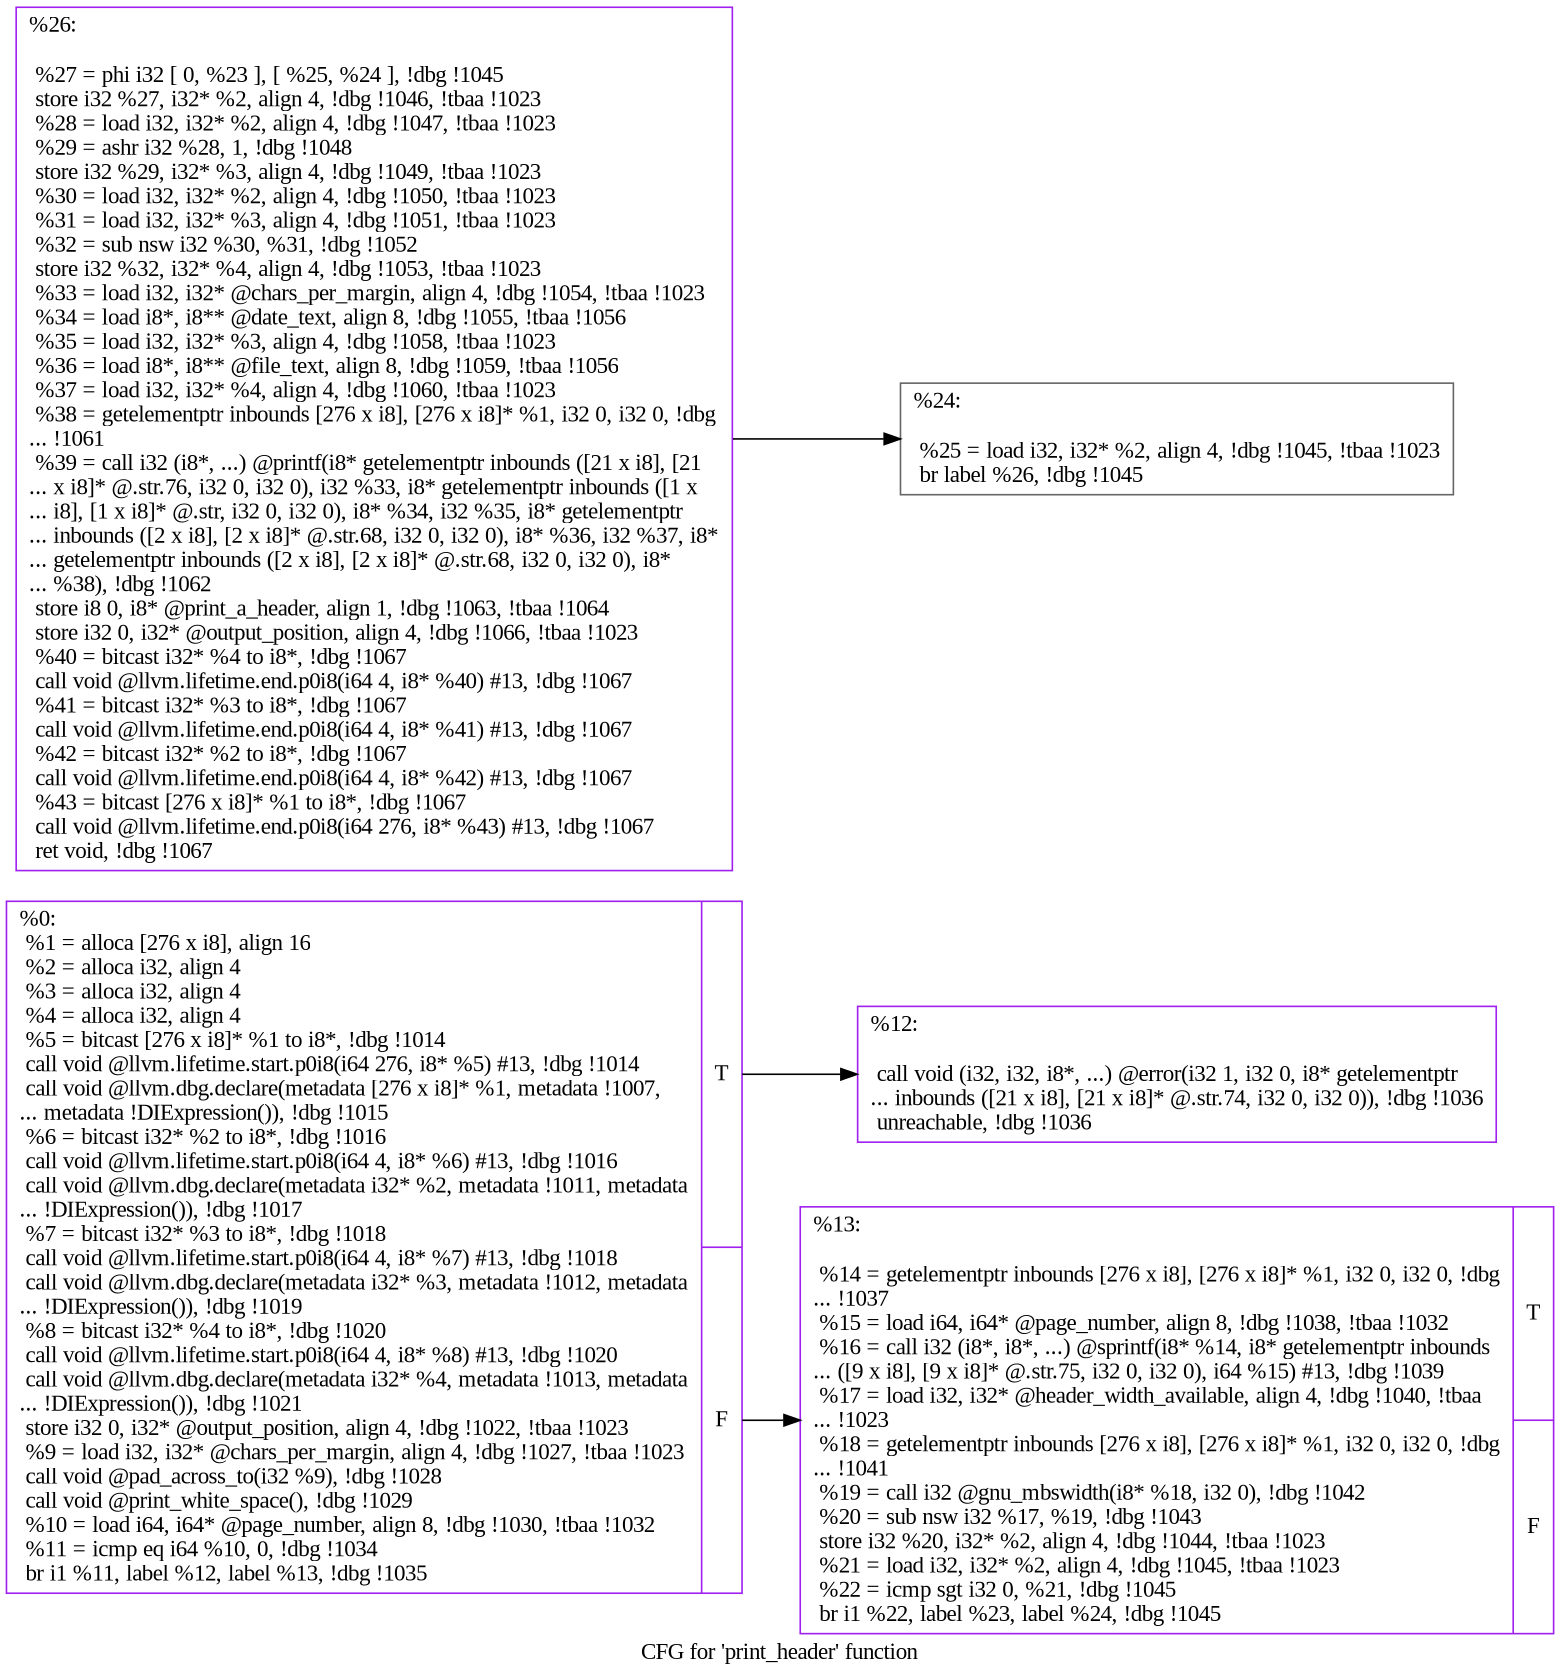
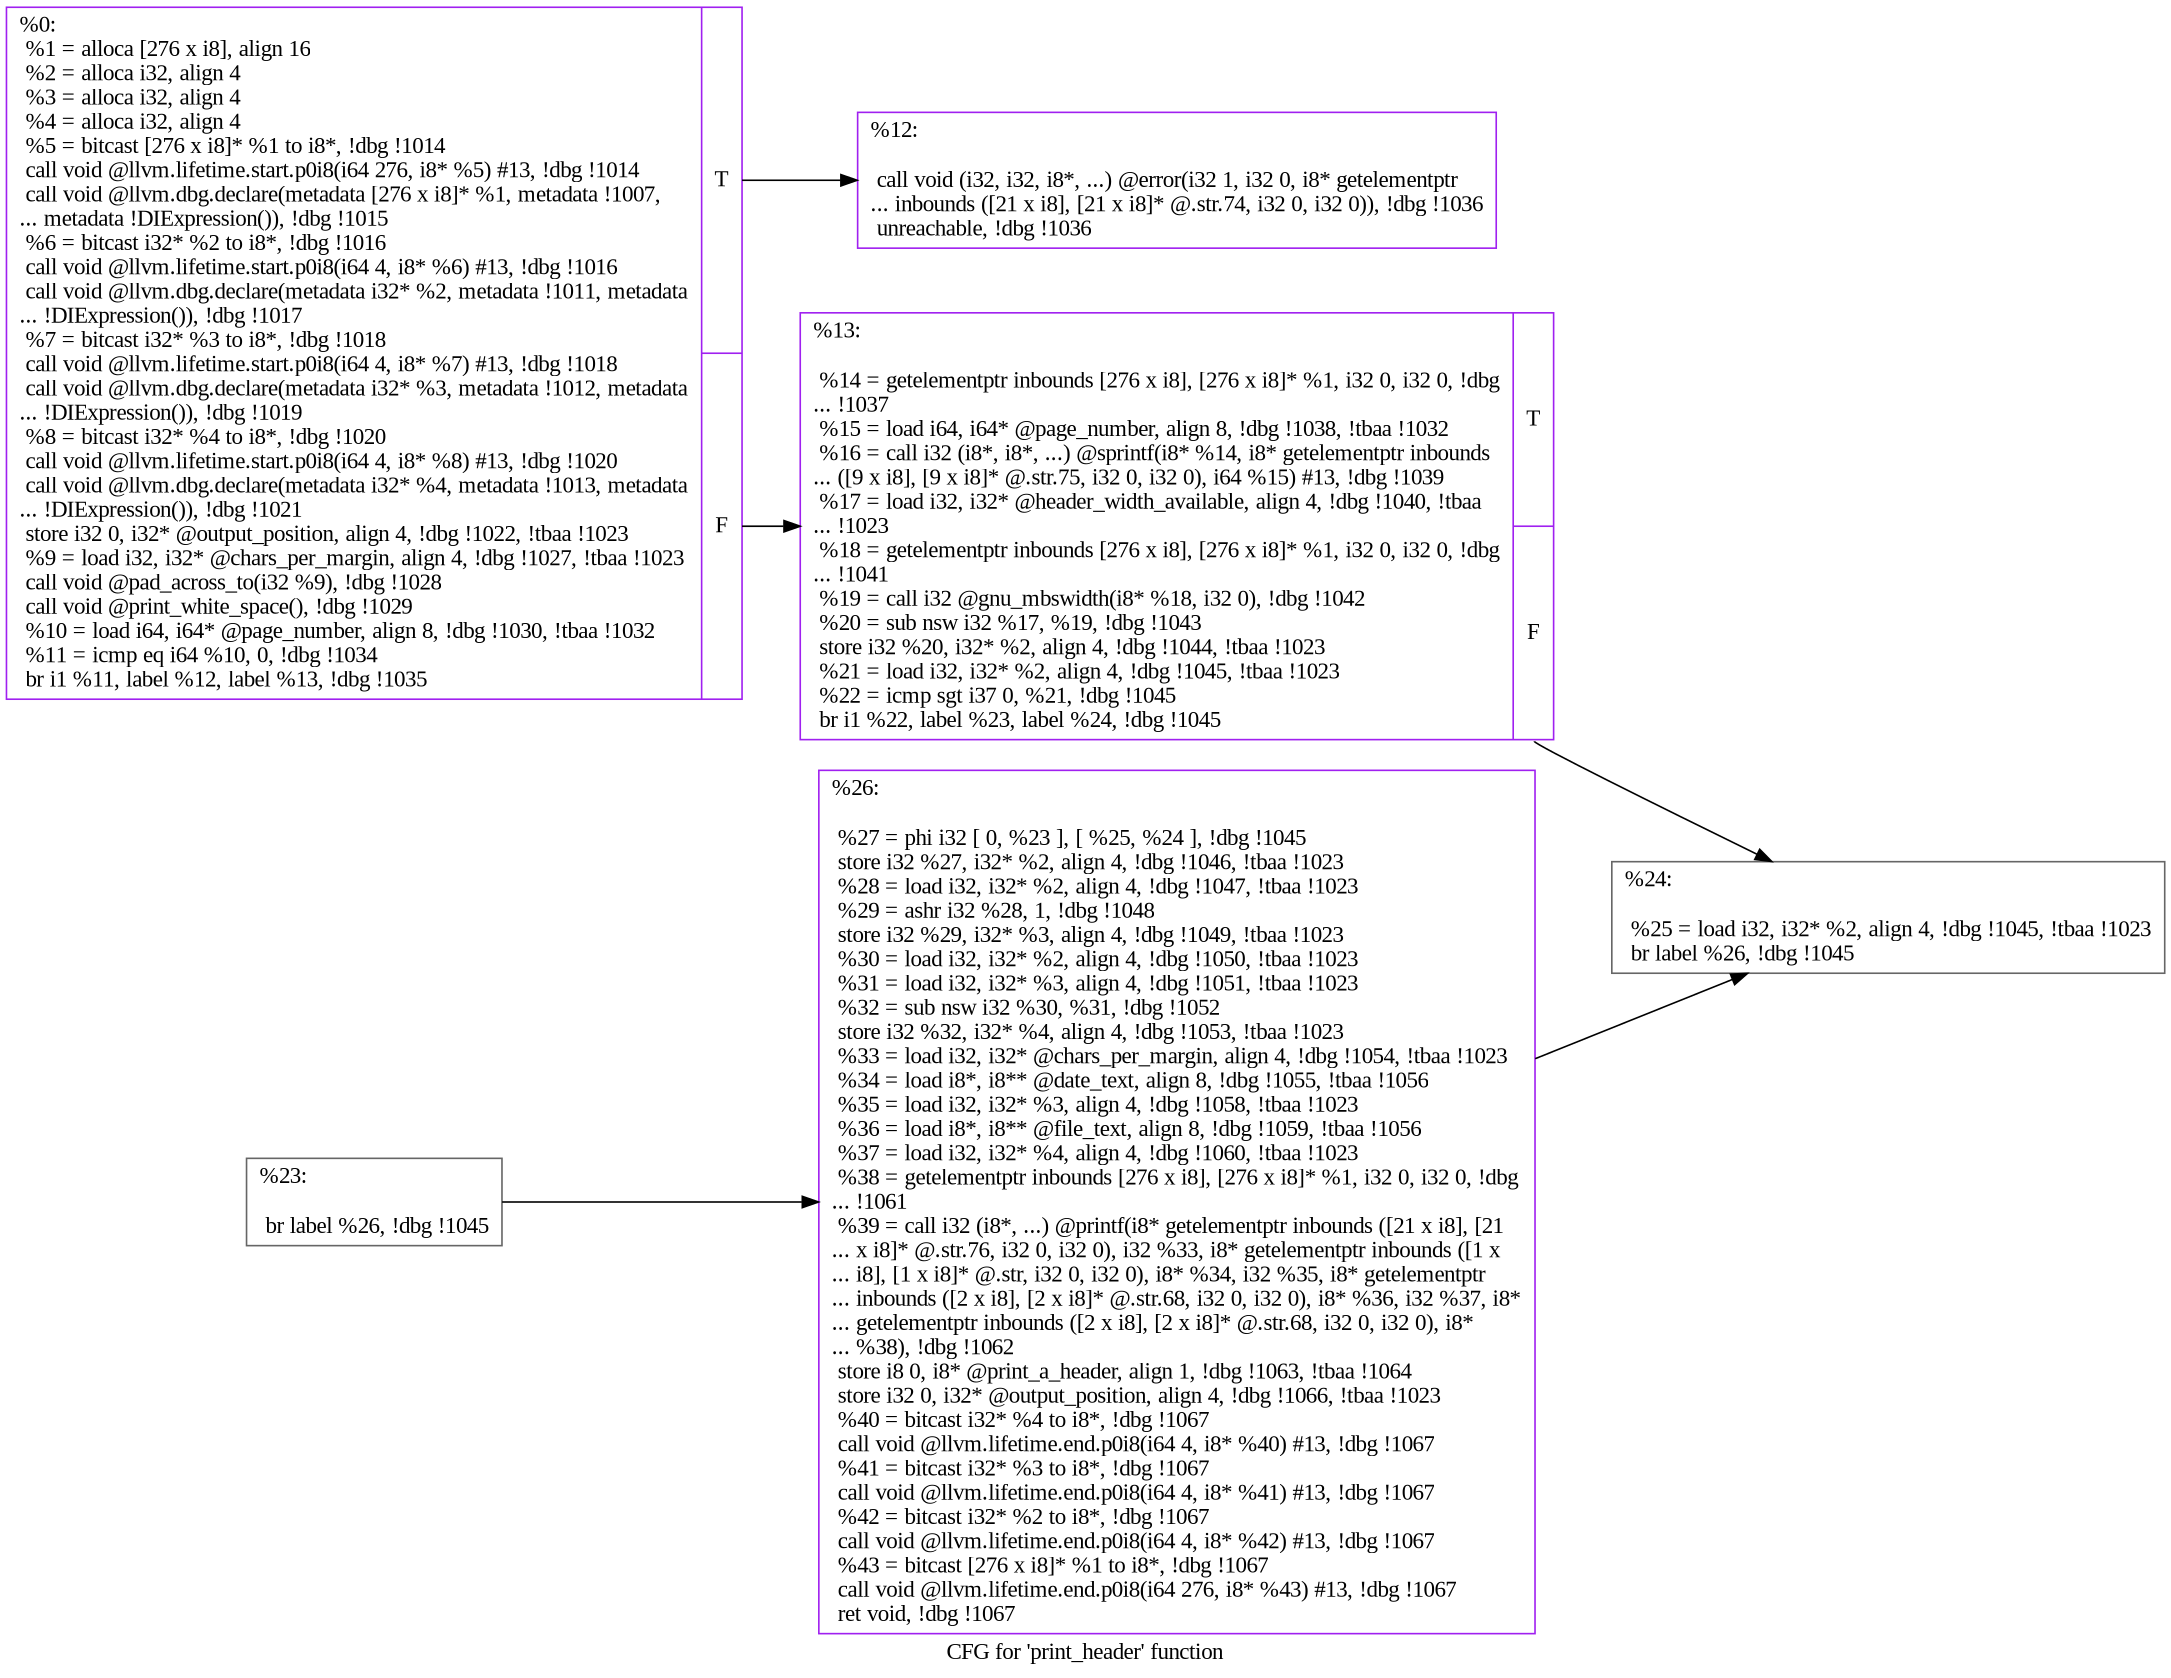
none -> (1645, 799)
none -> (374, 1202)
(995, 1590) -> (995, 696)
